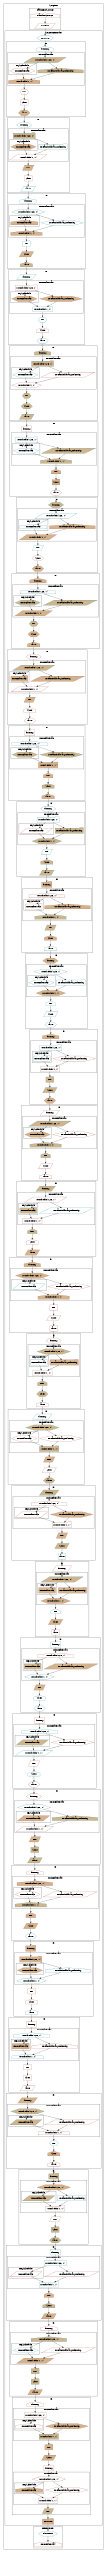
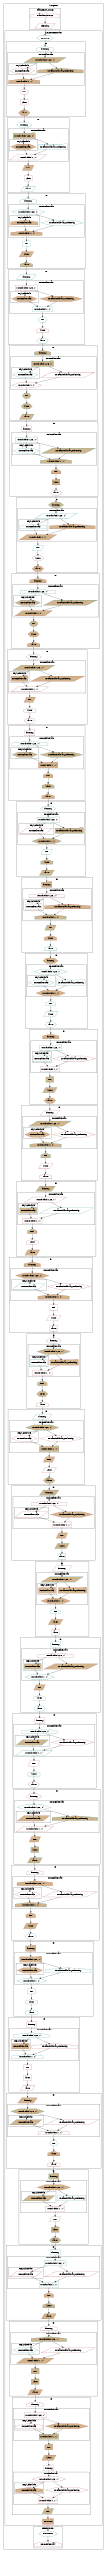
(45, 26) -> (45, 26)
